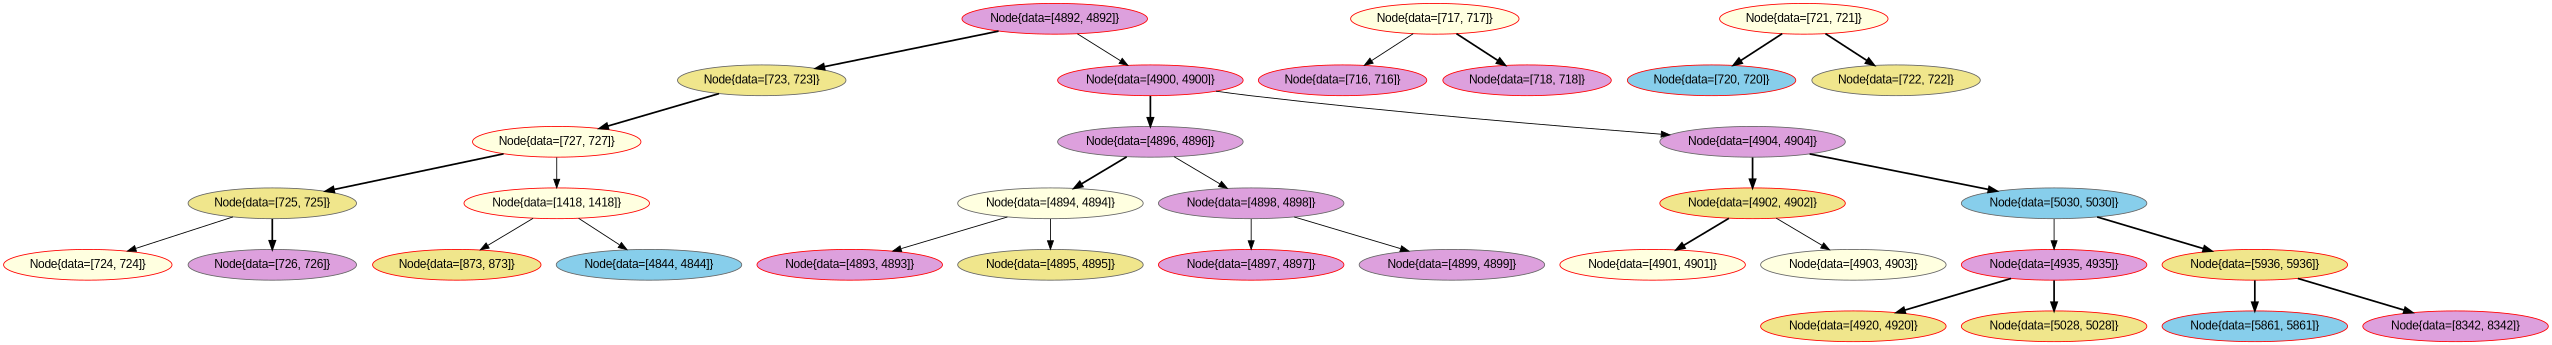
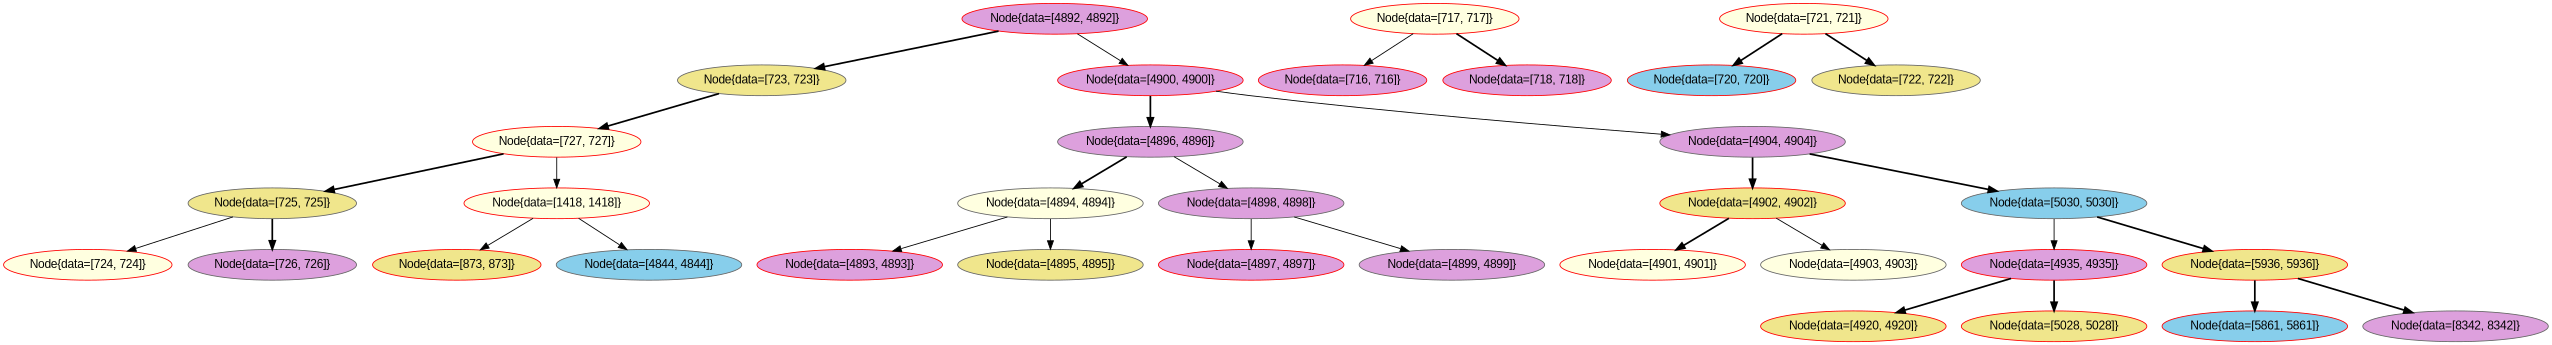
(2456, 326) -> (2456, 326)
